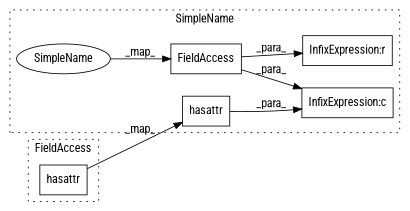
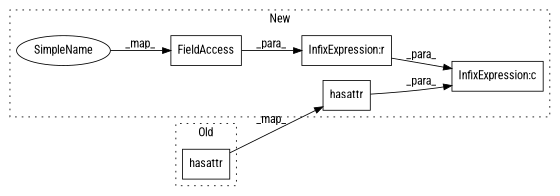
(205, 19) -> (280, 19)
(268, 78) -> (418, 63)
(63, 149) -> (206, 133)
